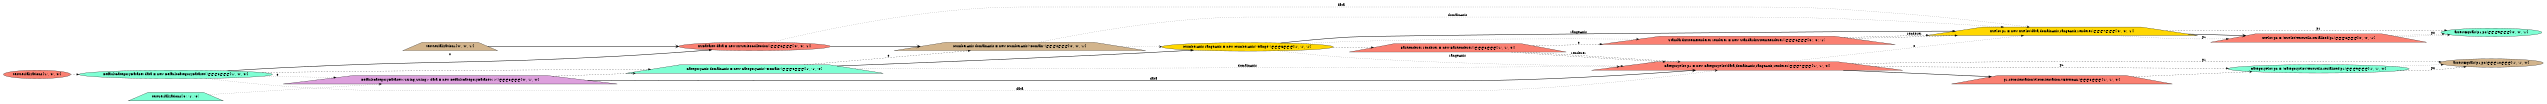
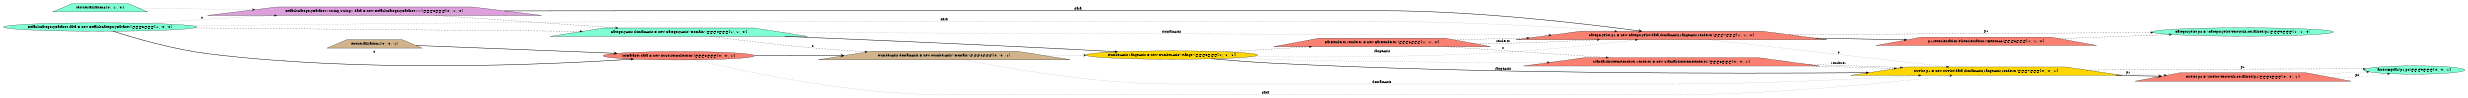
(2491, 63) -> none
(37, 74) -> none
